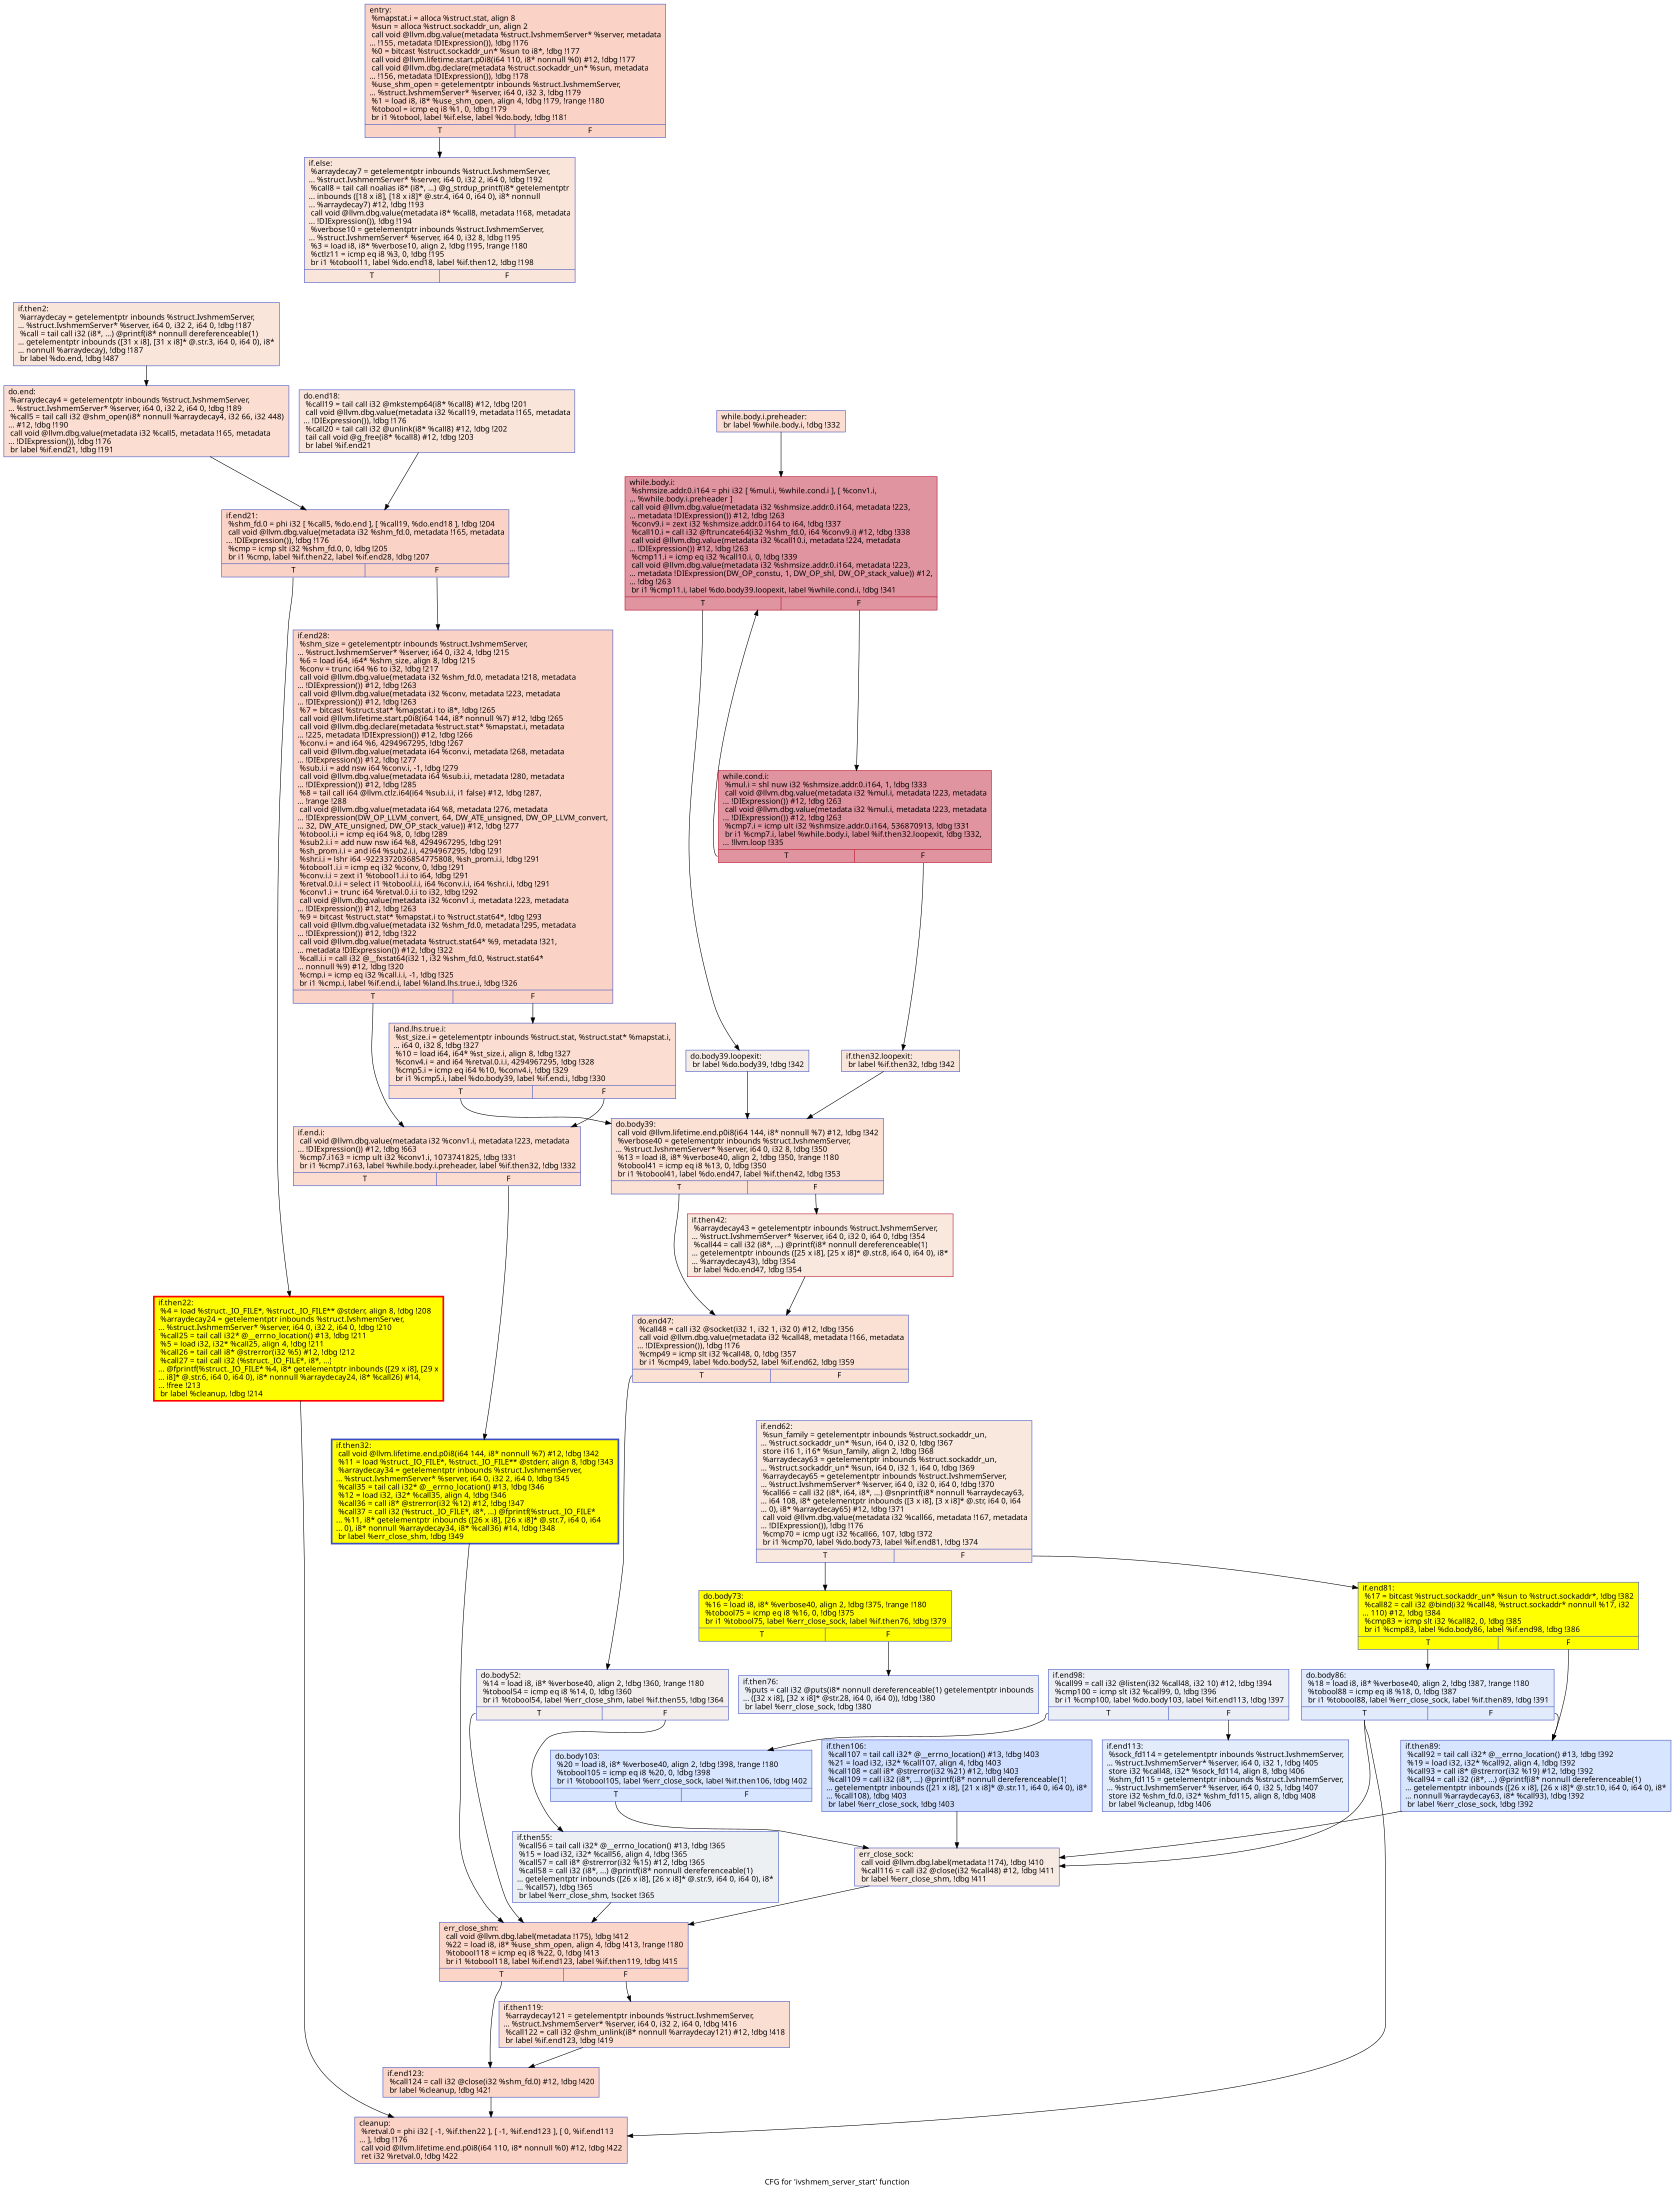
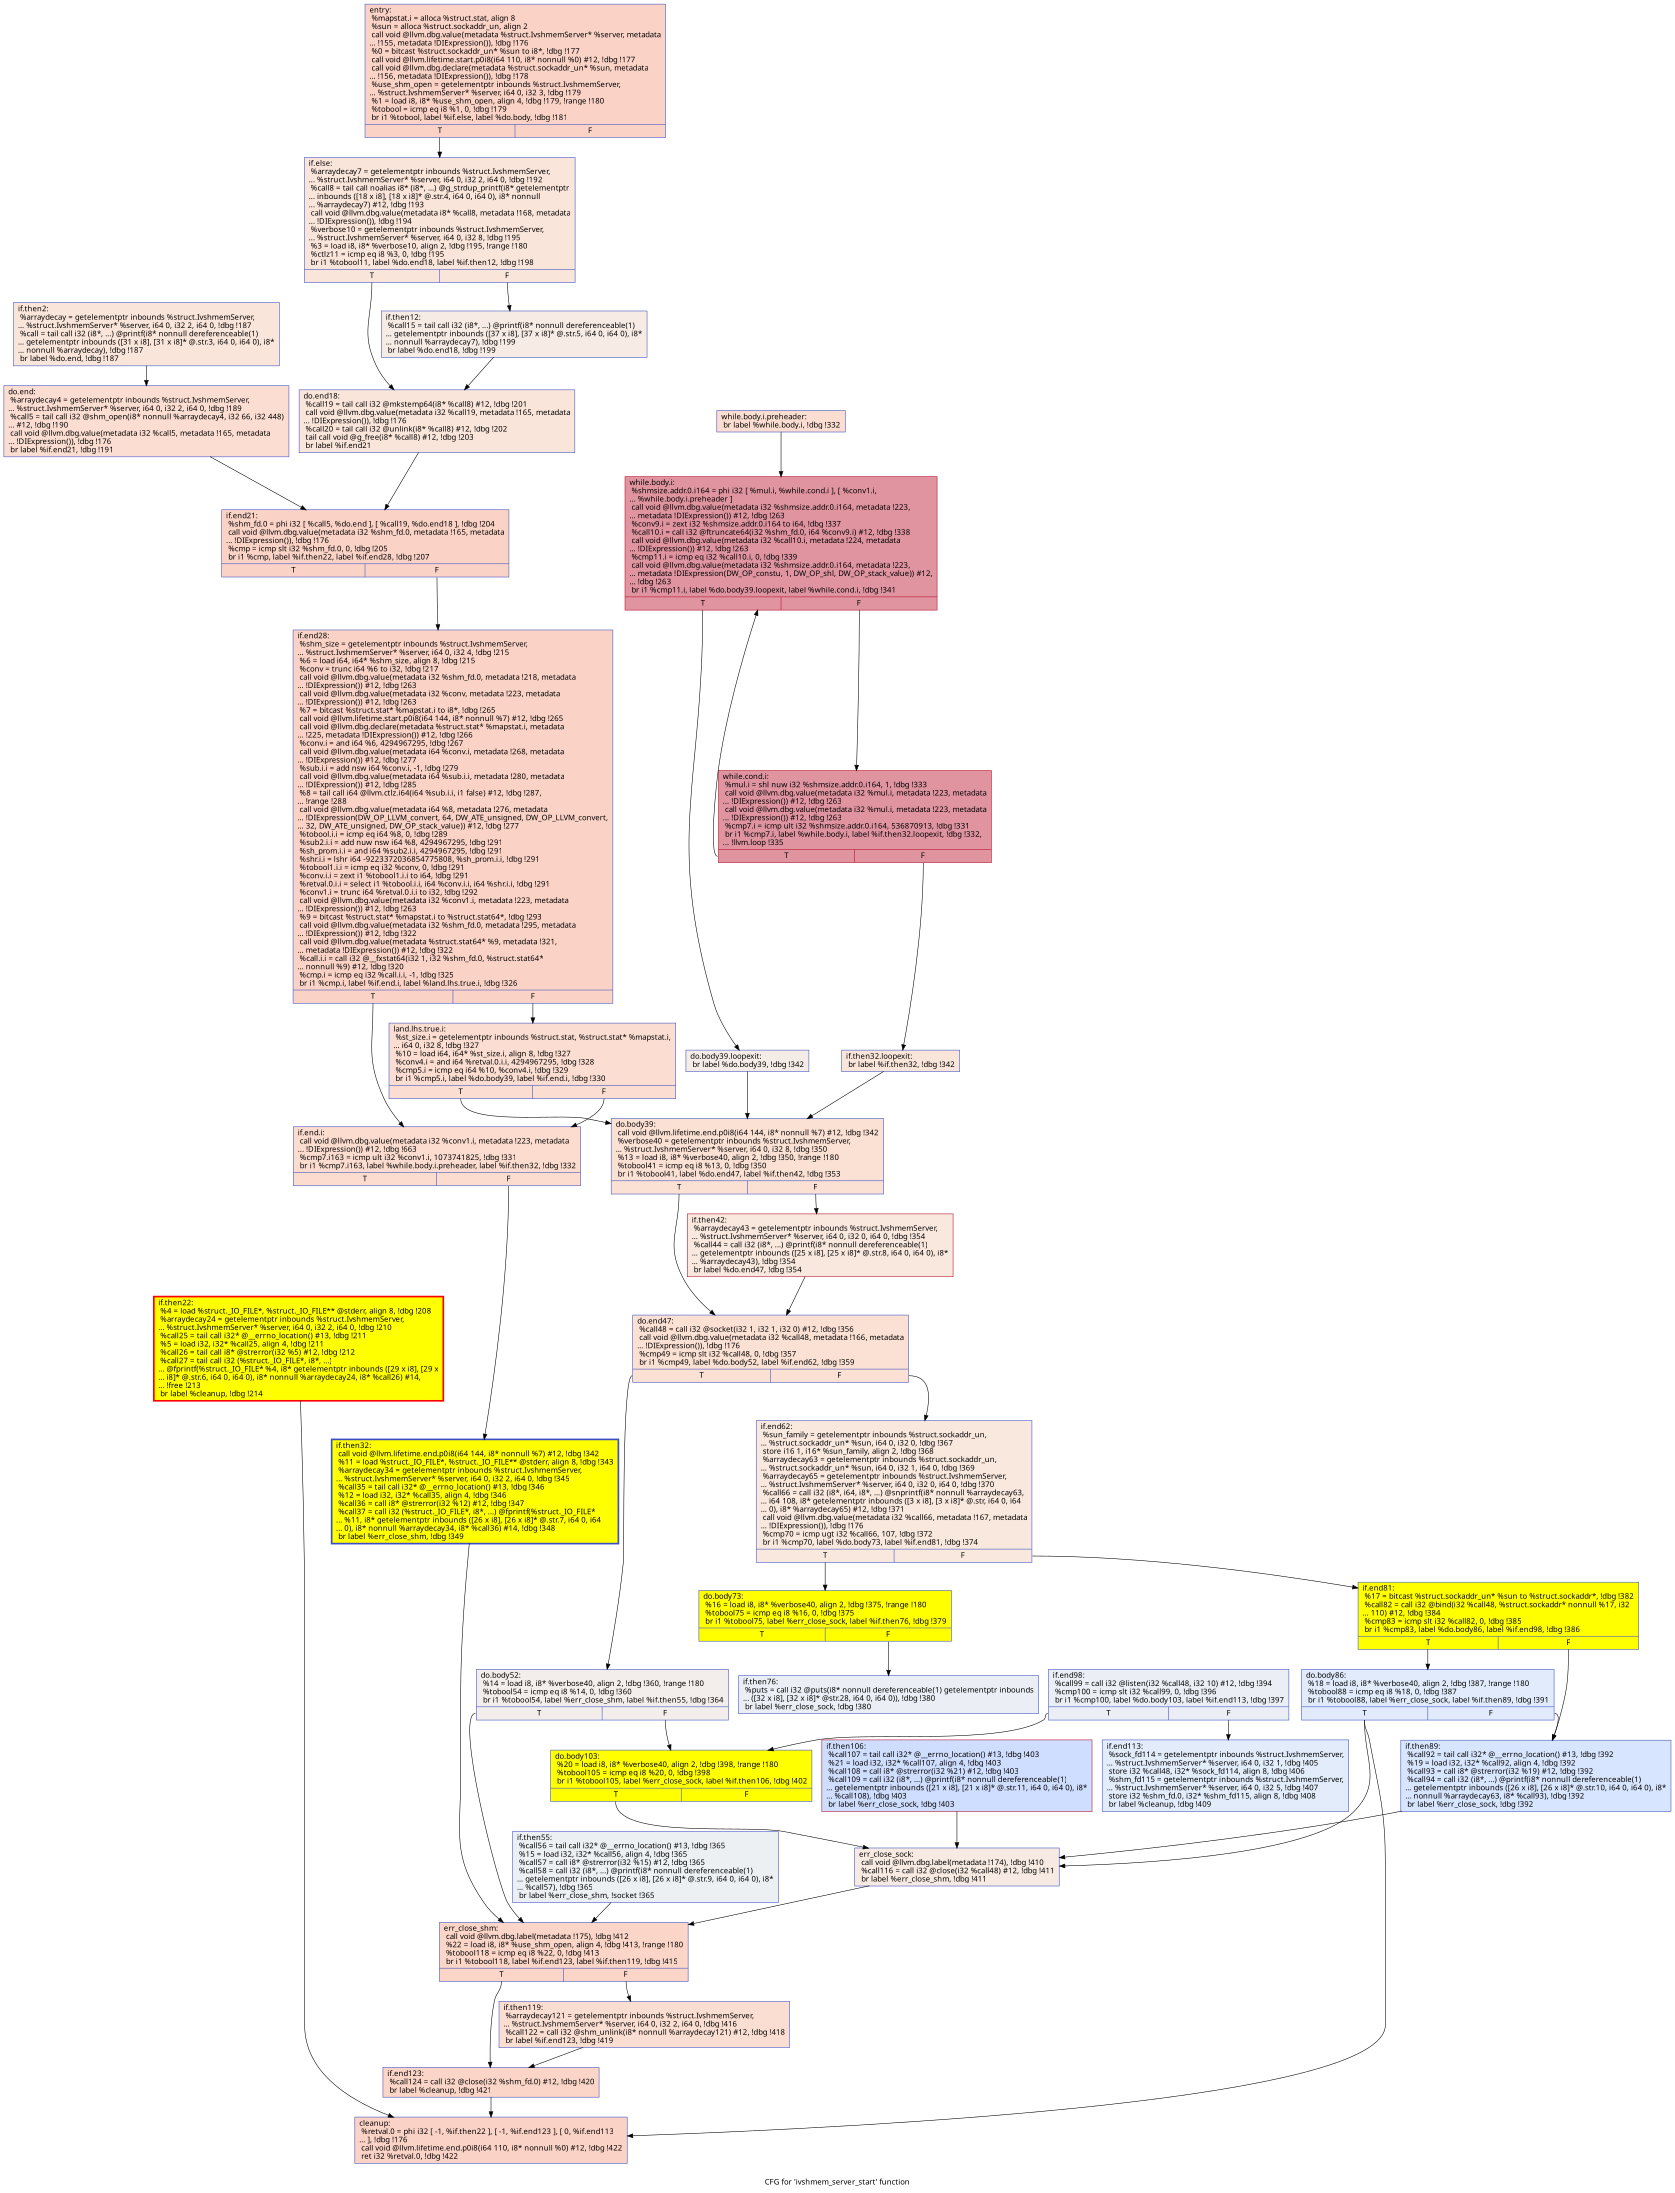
none -> (514, 334)
none -> (368, 337)
(69, 359) -> (69, 359)
(278, 934) -> none
none -> (928, 1390)
(558, 1734) -> (666, 1733)
(681, 1776) -> (681, 1776)
(957, 1776) -> (957, 1776)
(1159, 1804) -> (1159, 1804)
